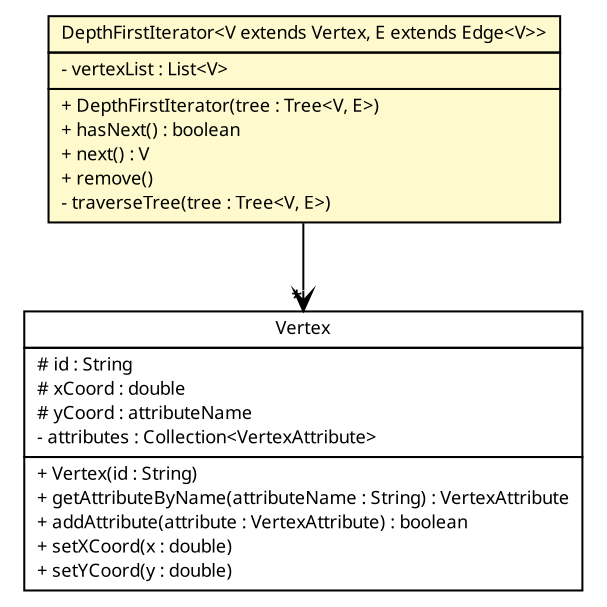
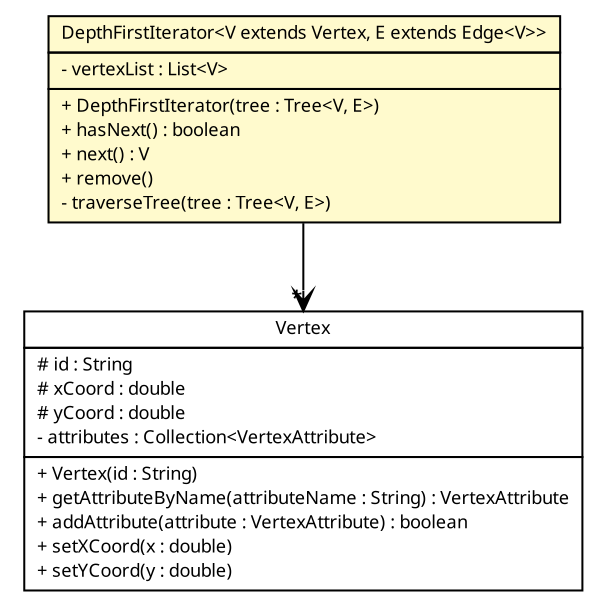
(146, 414) -> (112, 414)
